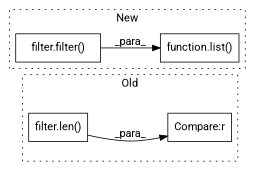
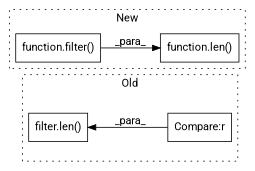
(58, 48) -> (58, 48)
(200, 48) -> (200, 48)
(124, 141) -> (132, 127)
